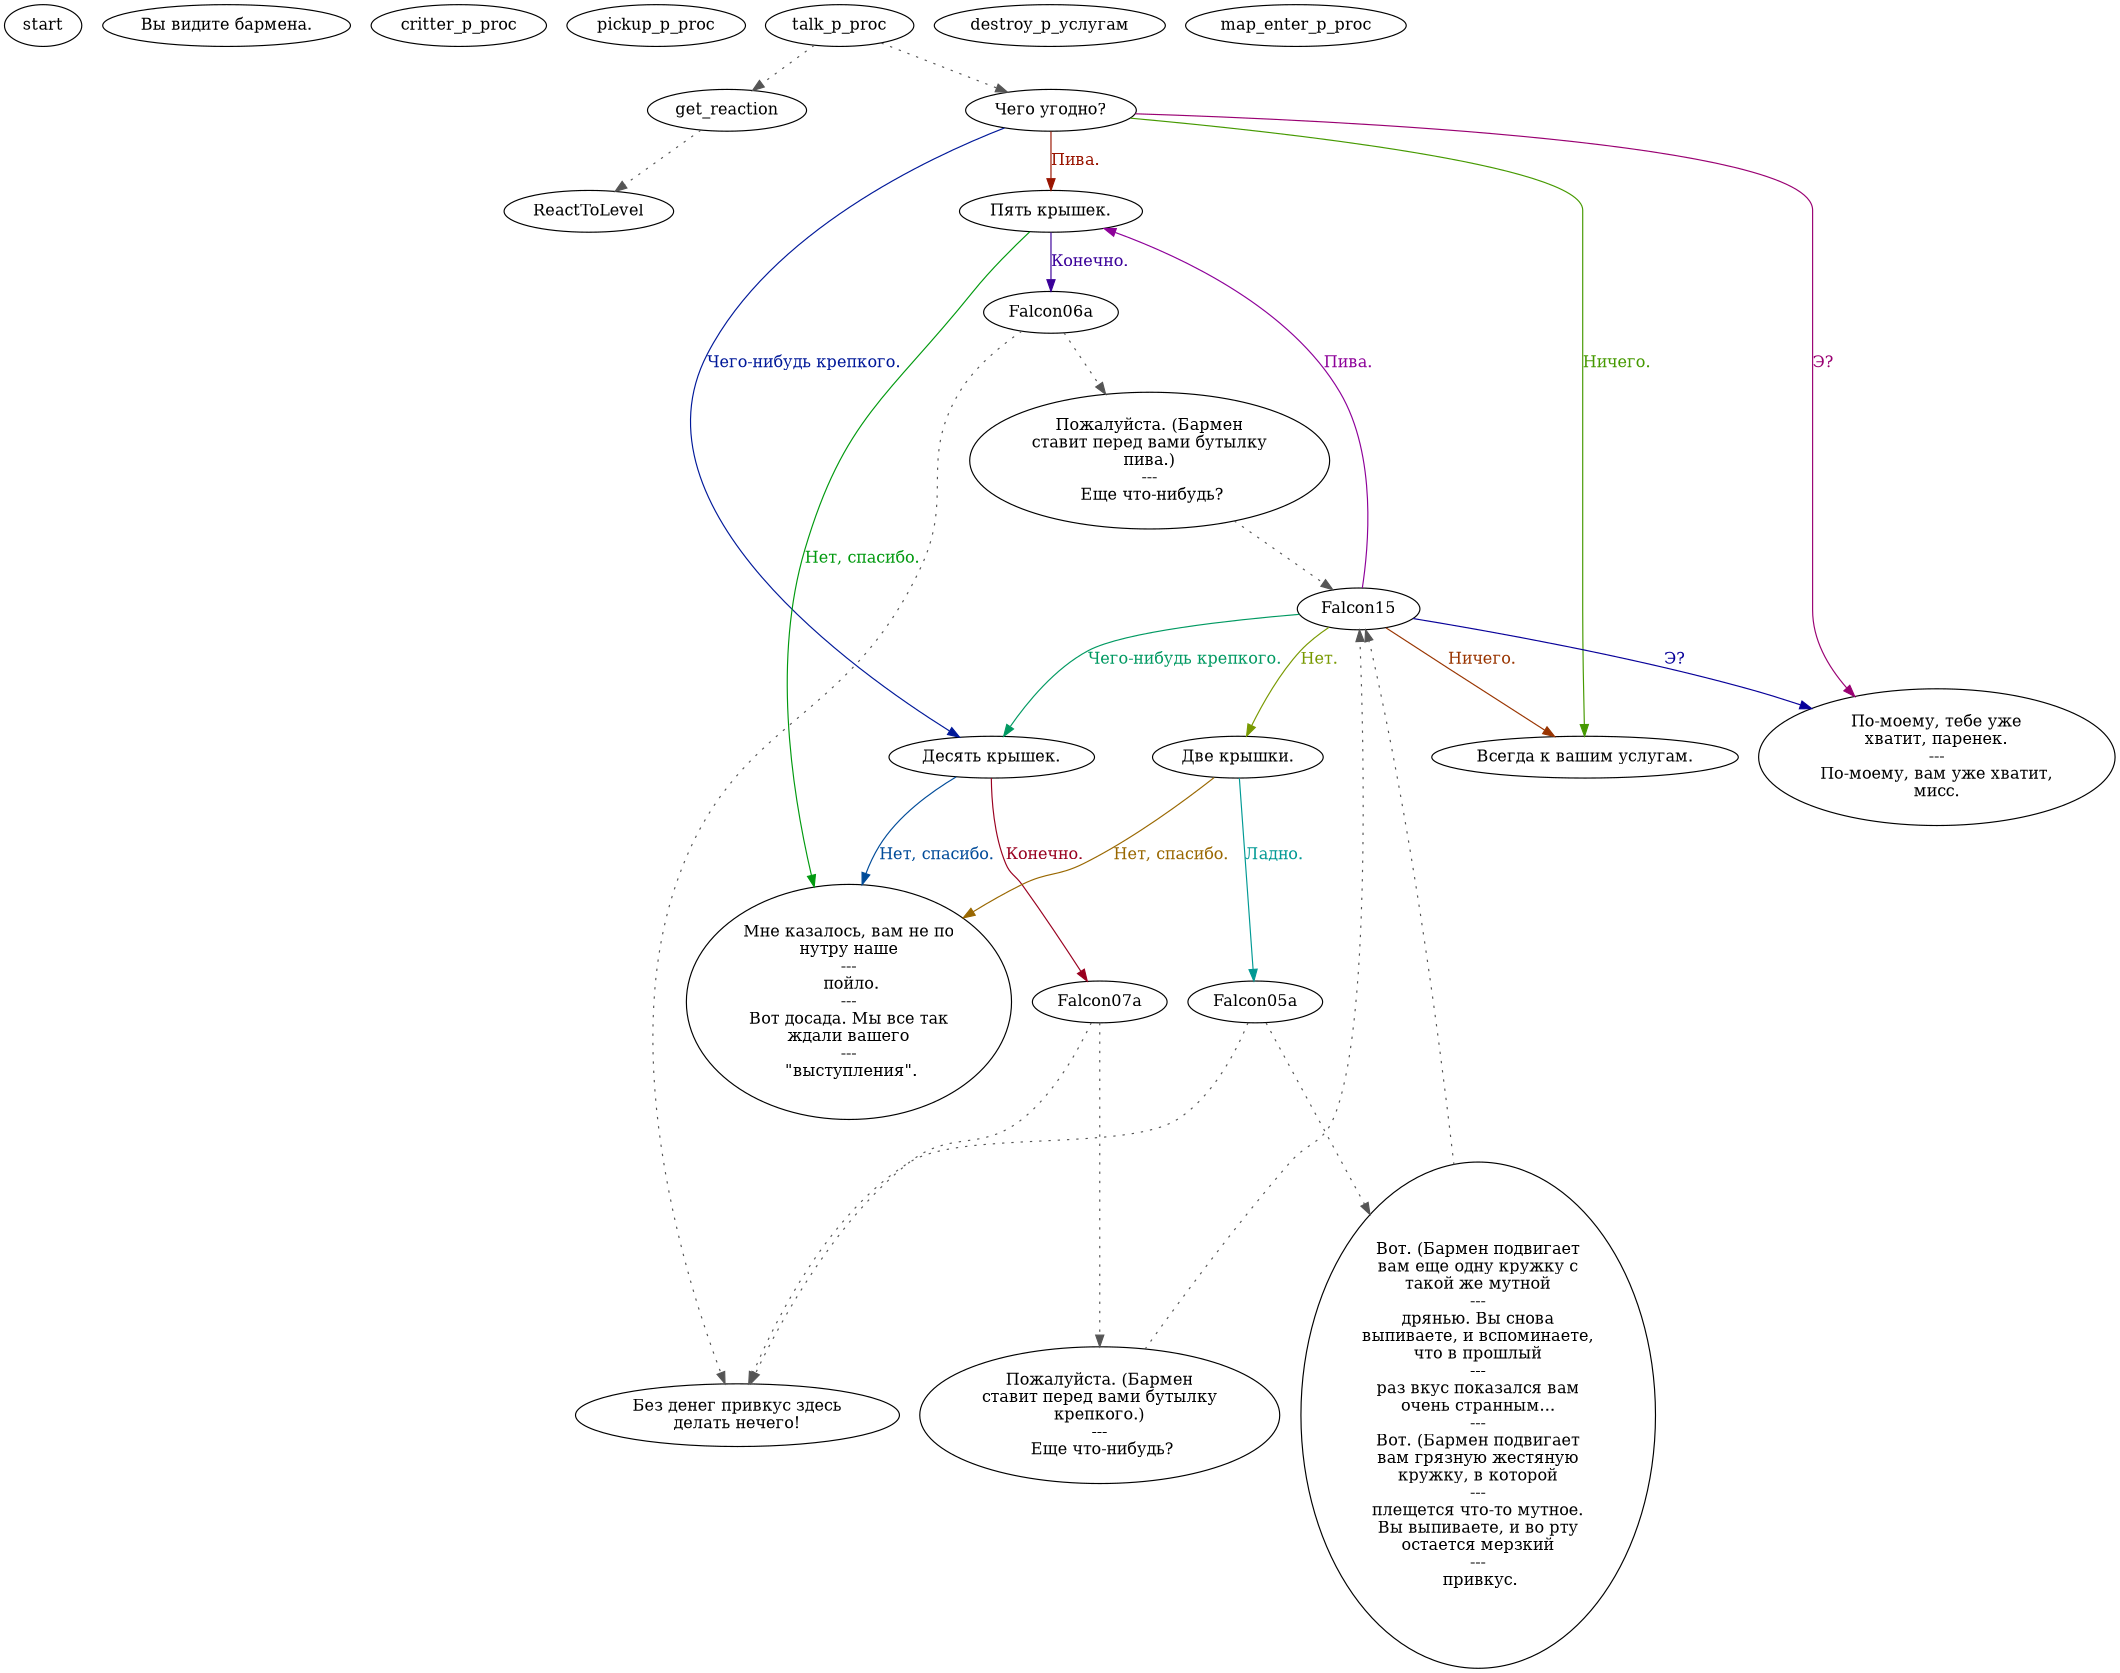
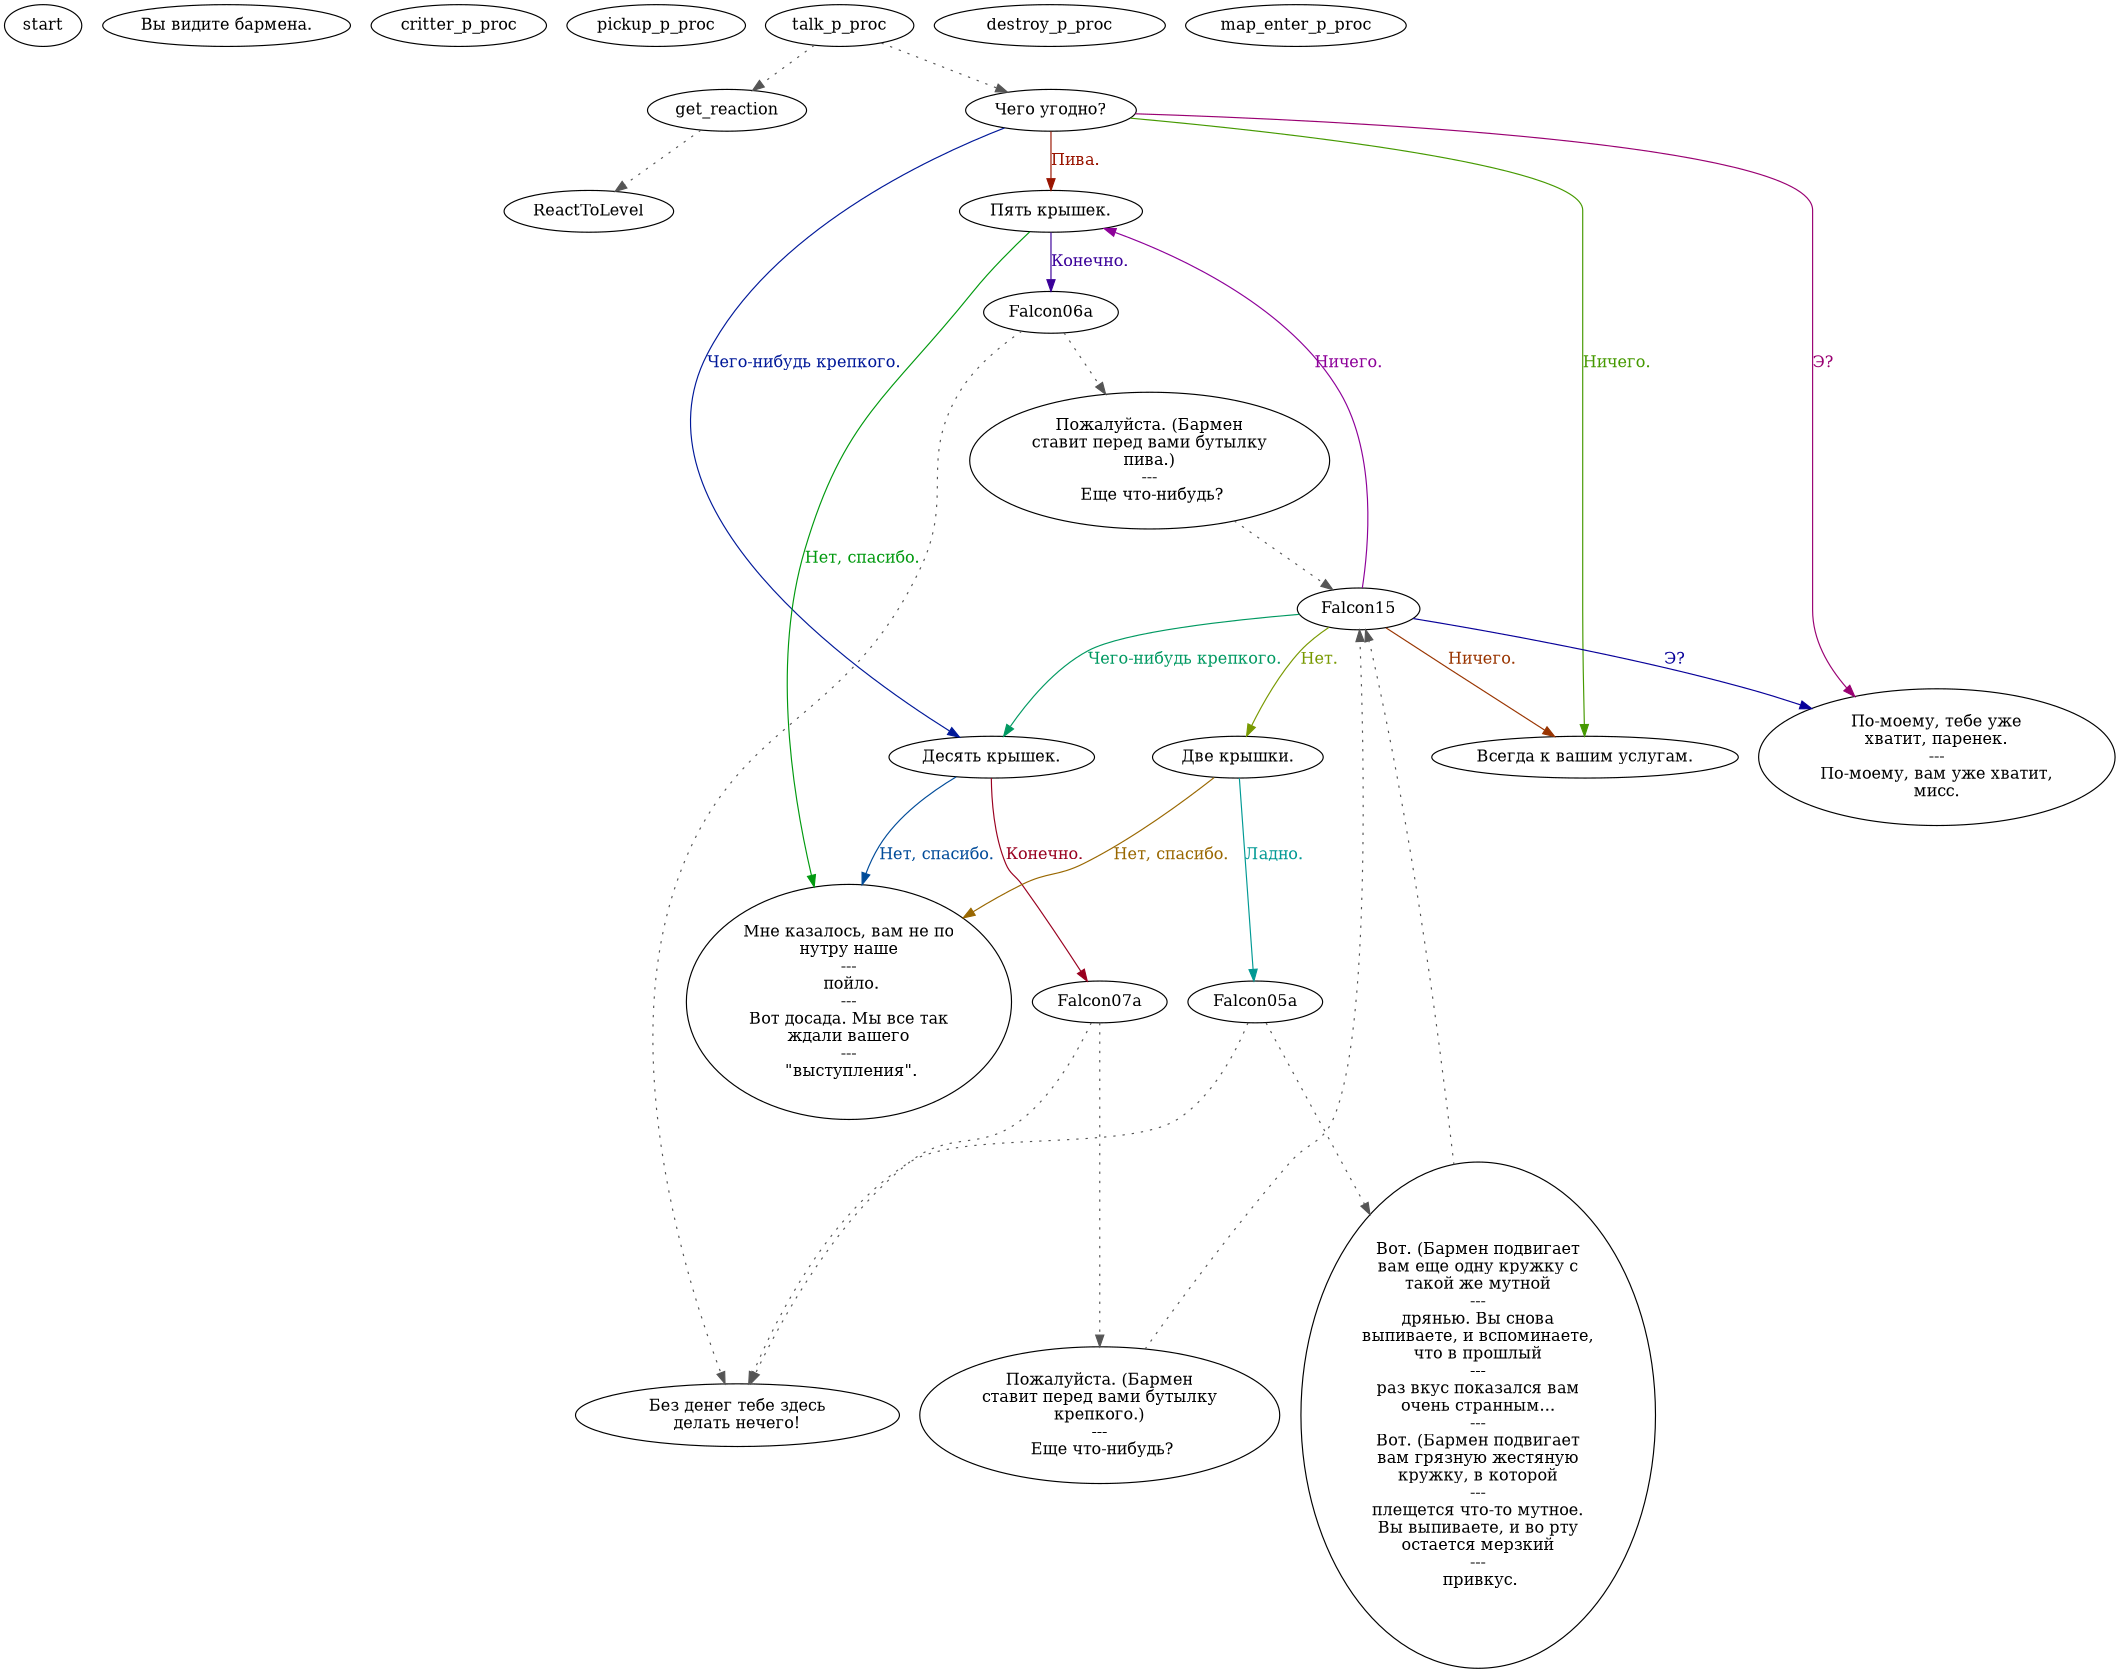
(1050, 26) -> (1050, 26)
(1349, 363) -> (1349, 363)
(737, 1415) -> (737, 1415)
